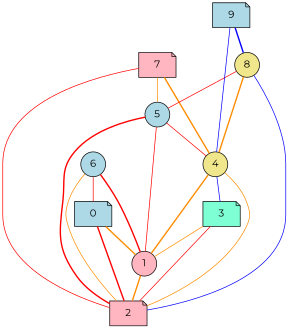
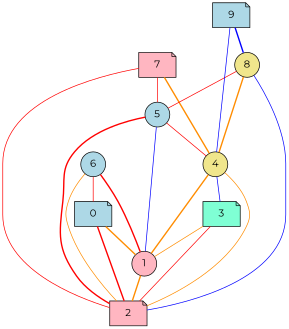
(157, 90) -> (157, 90)
(151, 189) -> (151, 189)
